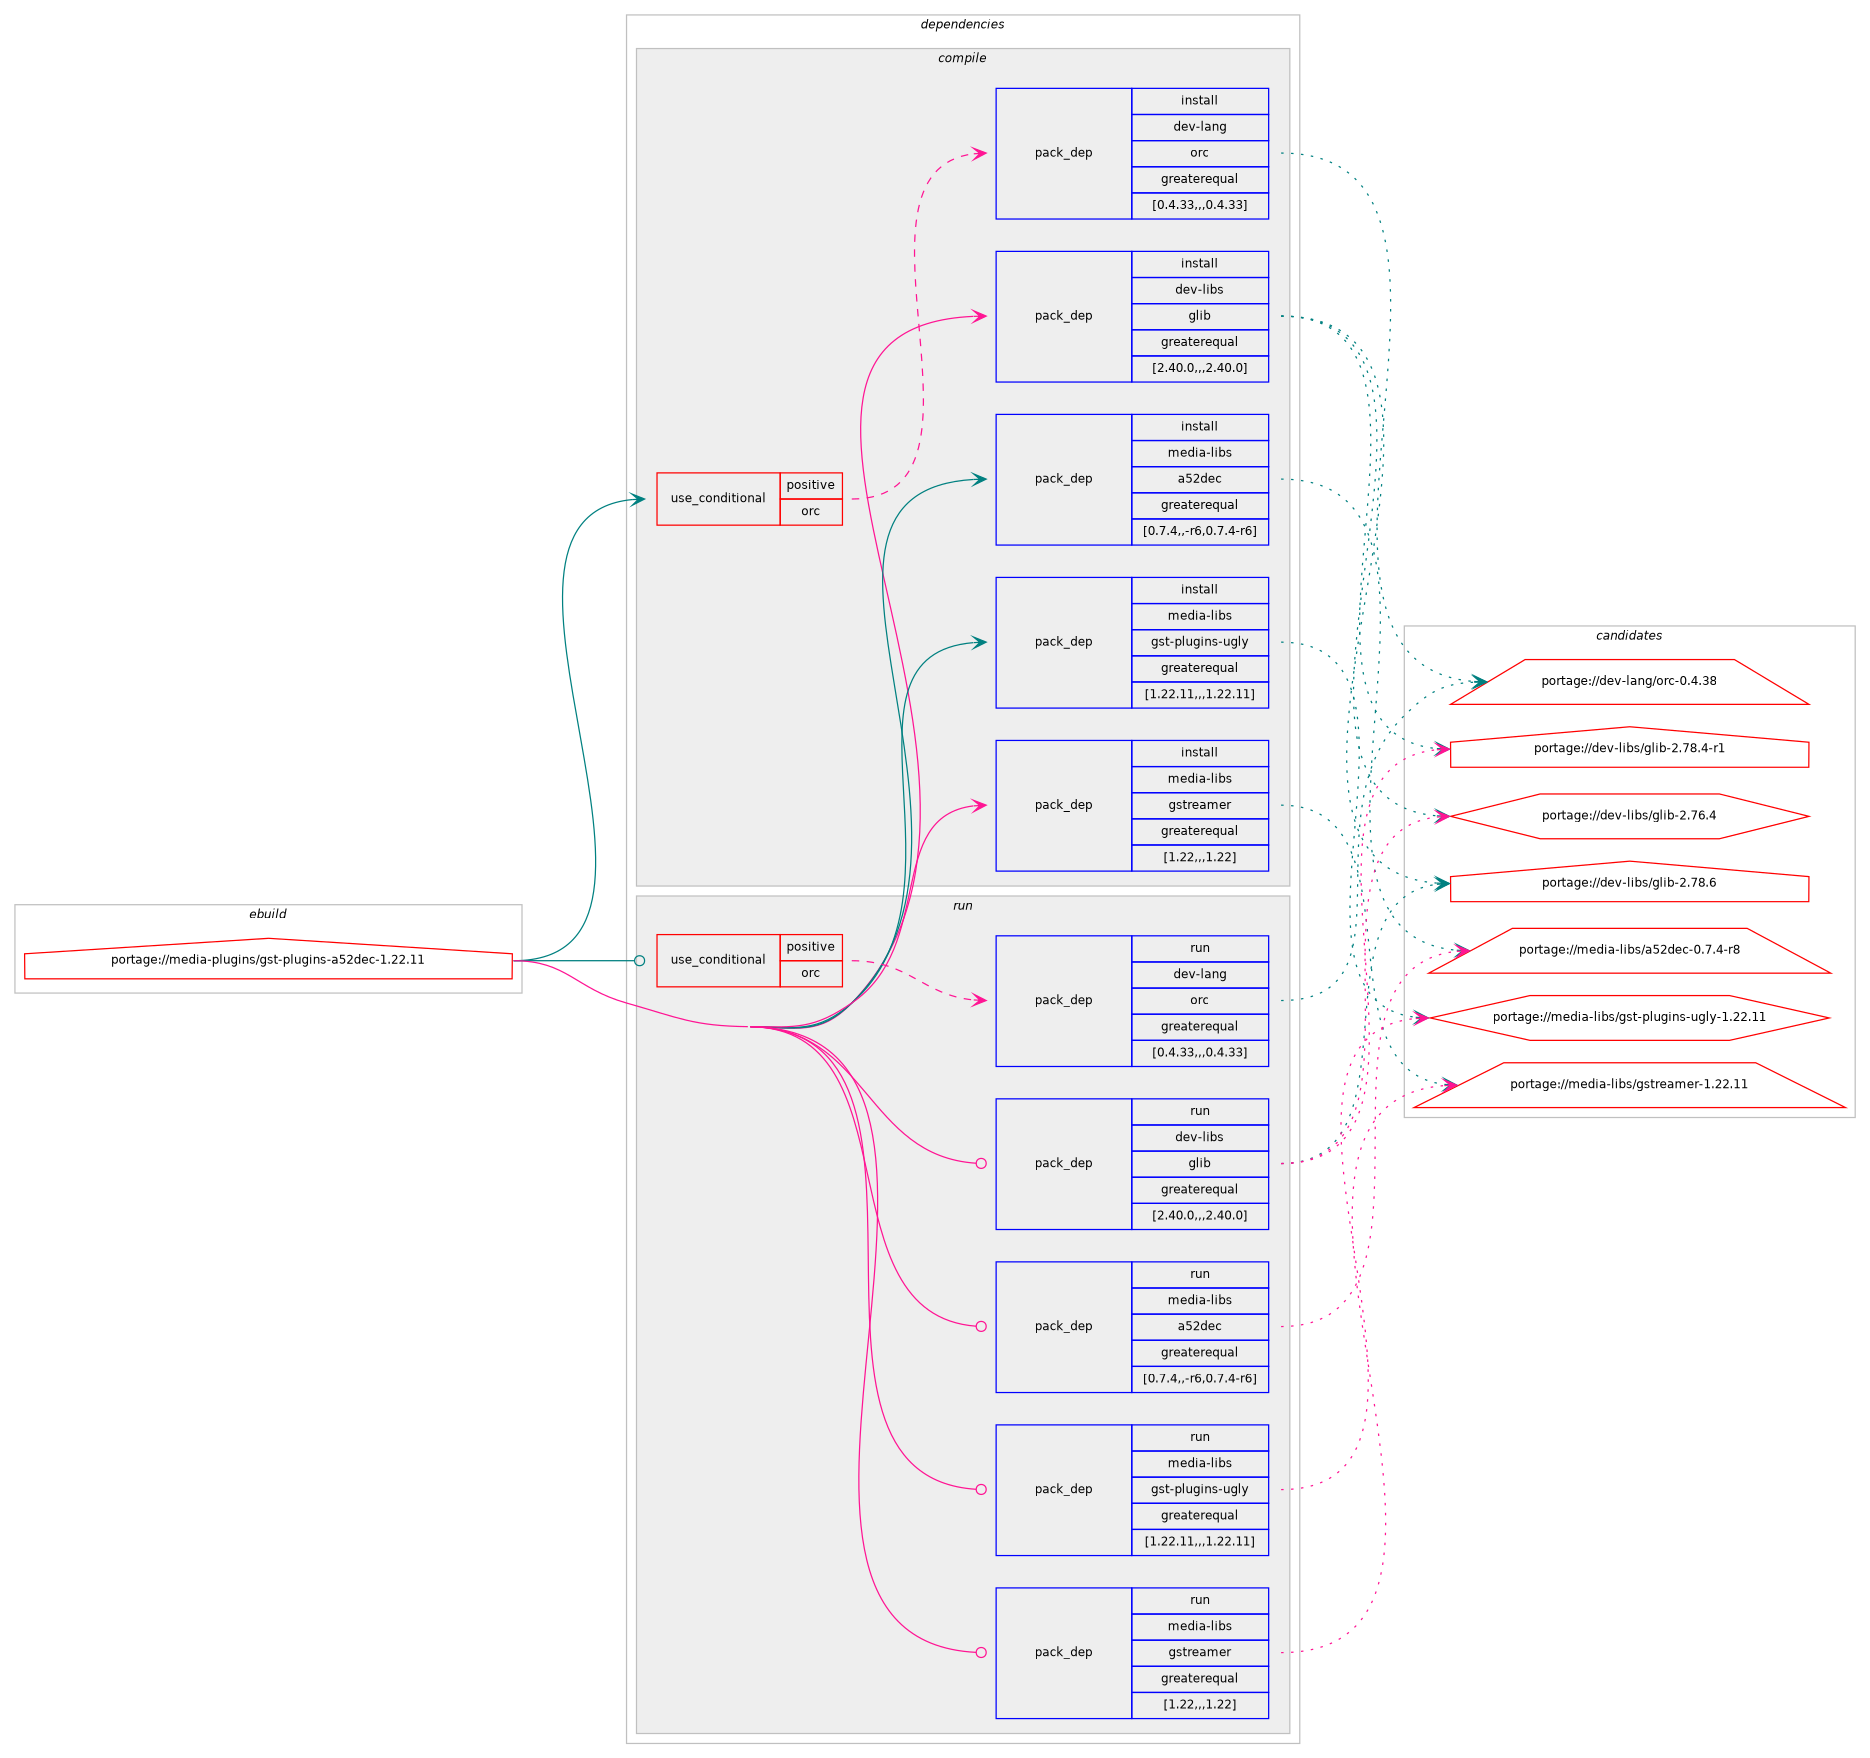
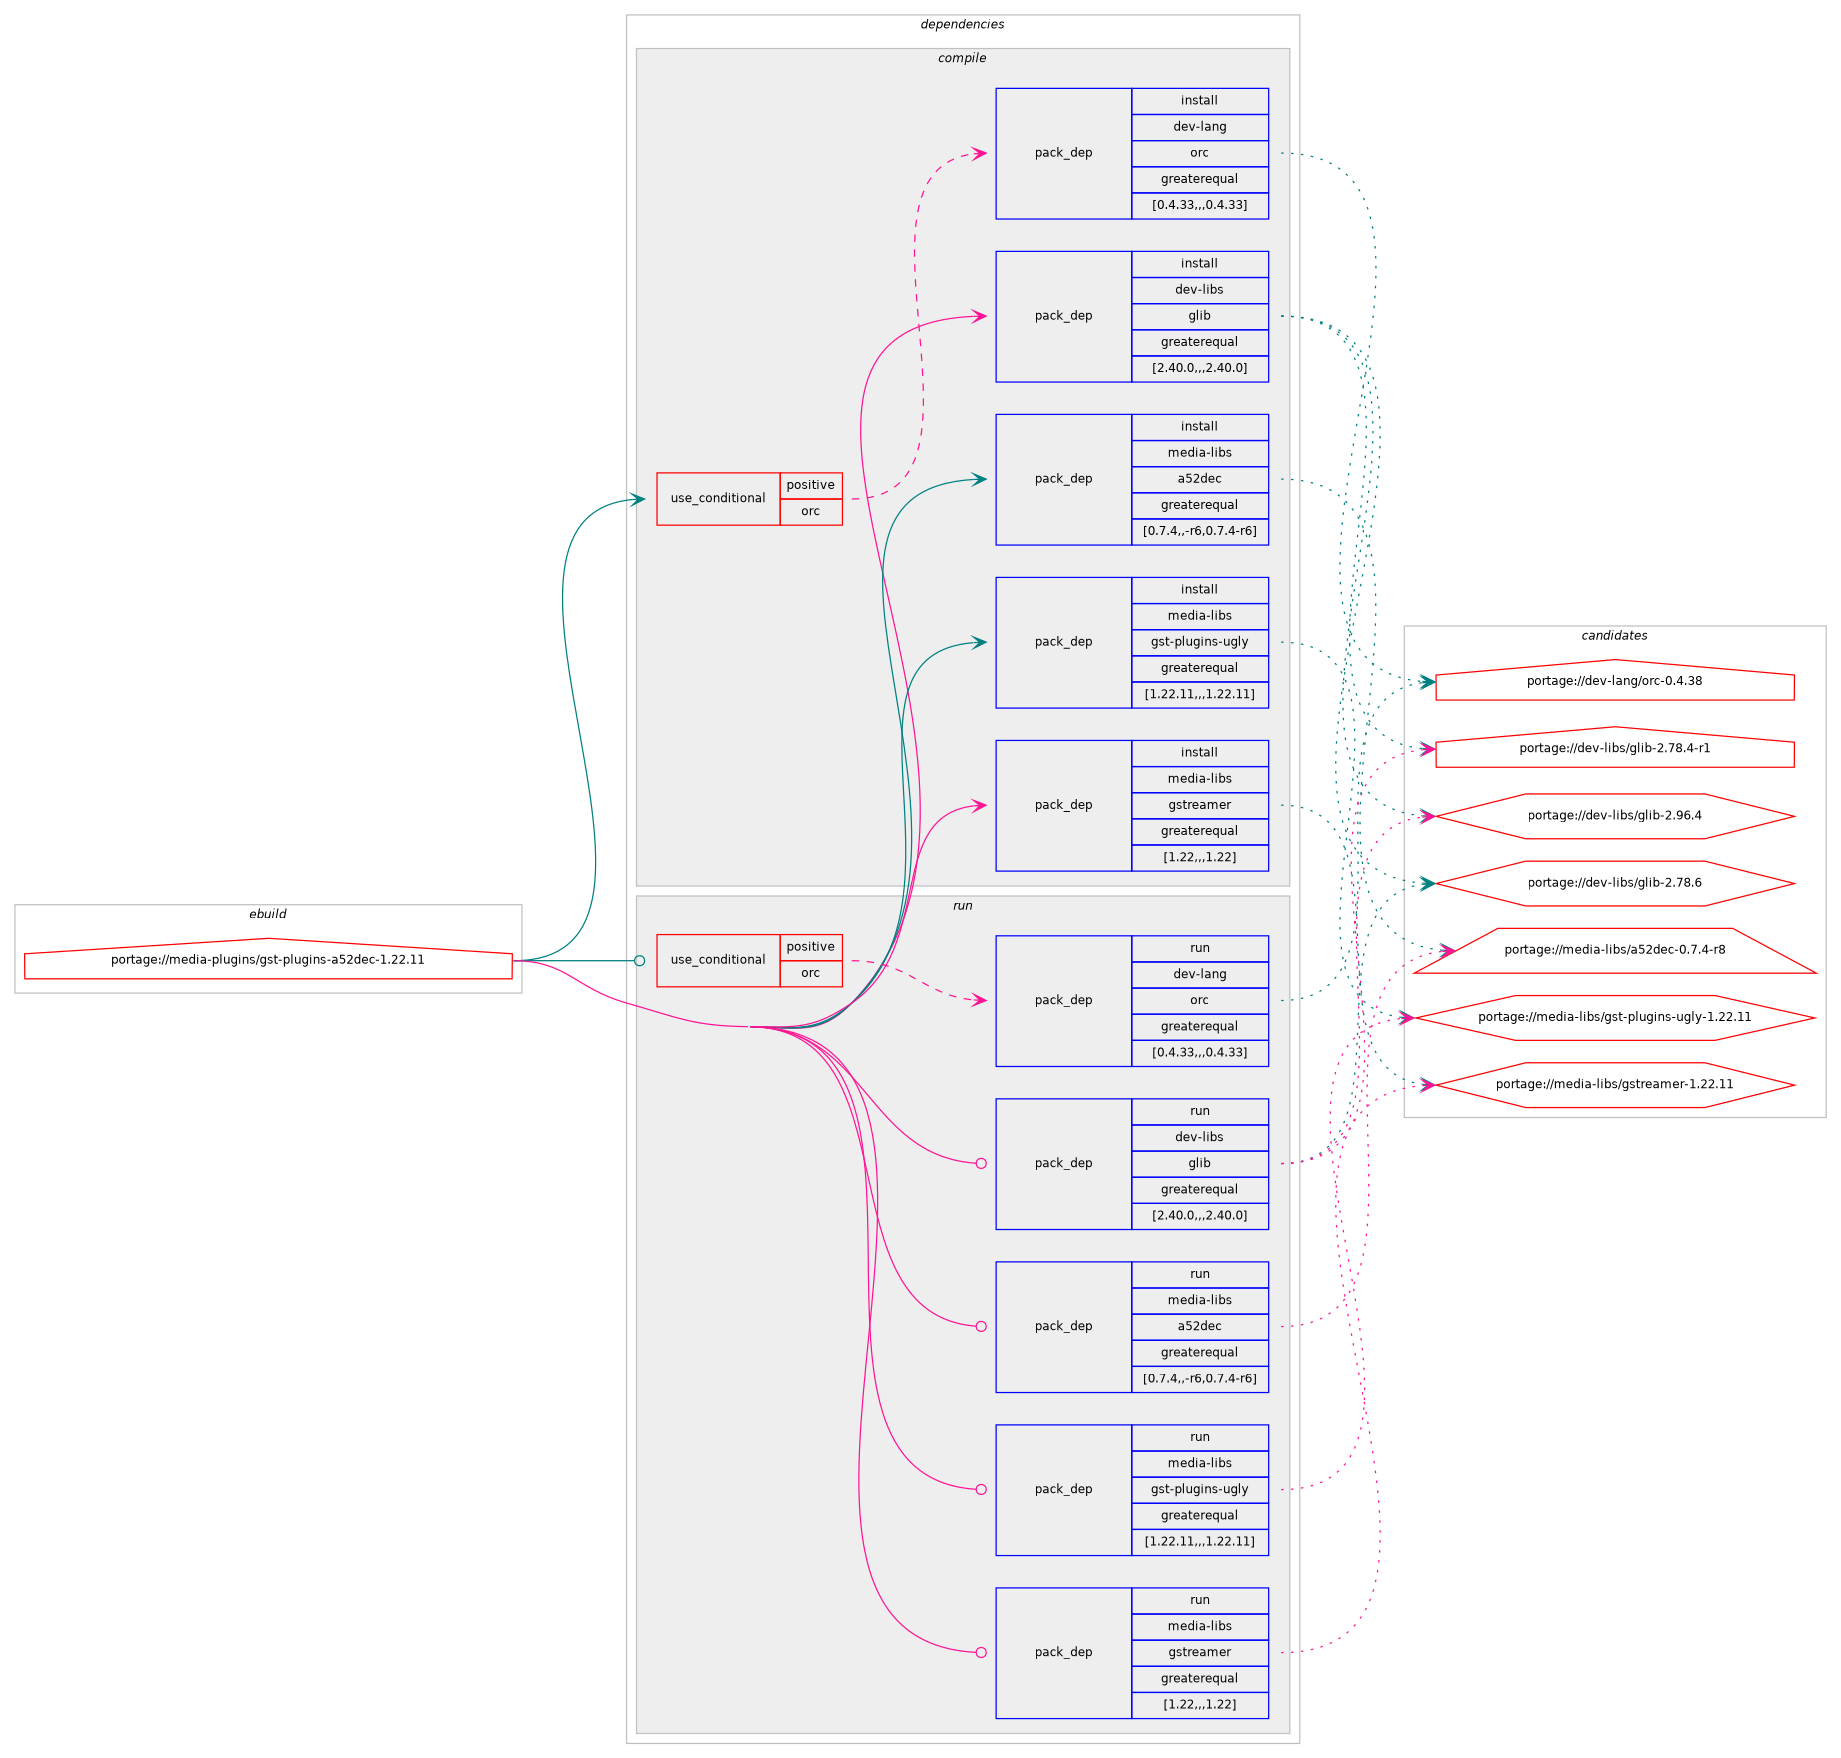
(1630, 682) -> (1615, 682)
(1630, 816) -> (1615, 816)
(1630, 884) -> (1615, 884)
(1630, 1085) -> (1615, 1085)
